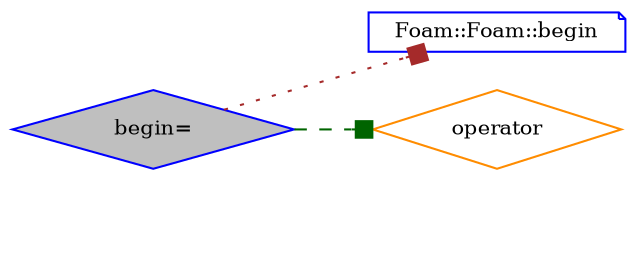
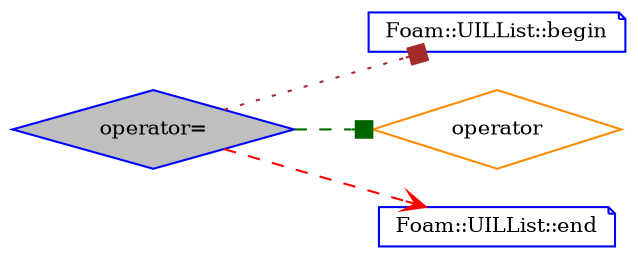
(497, 32) -> (497, 32)
(153, 129) -> (153, 129)
none -> (497, 227)
